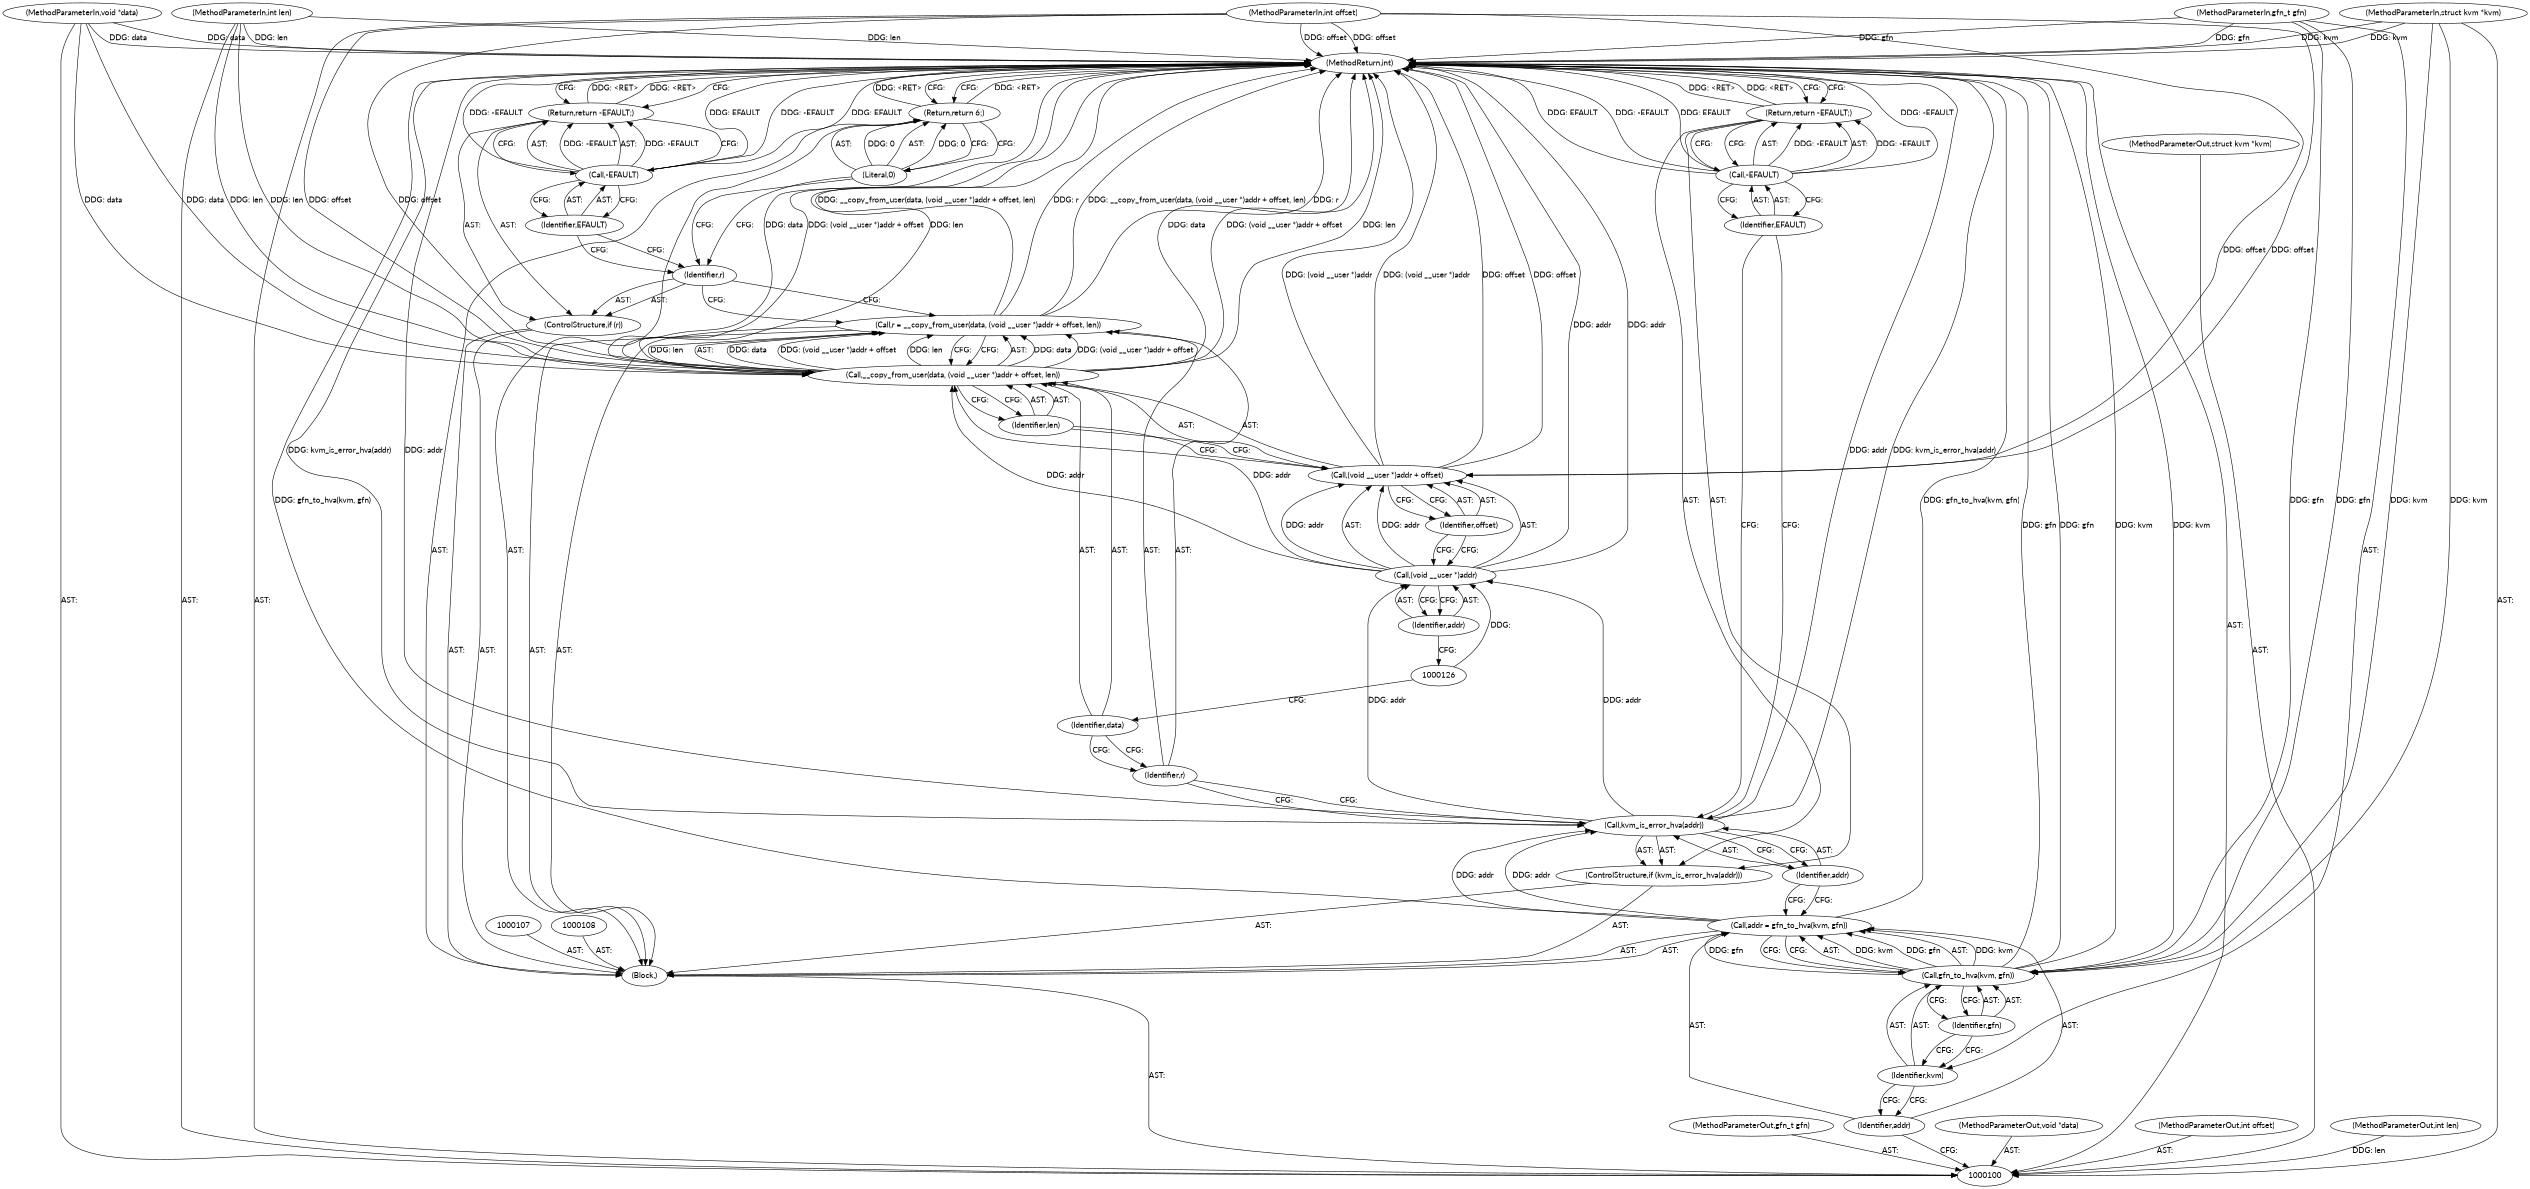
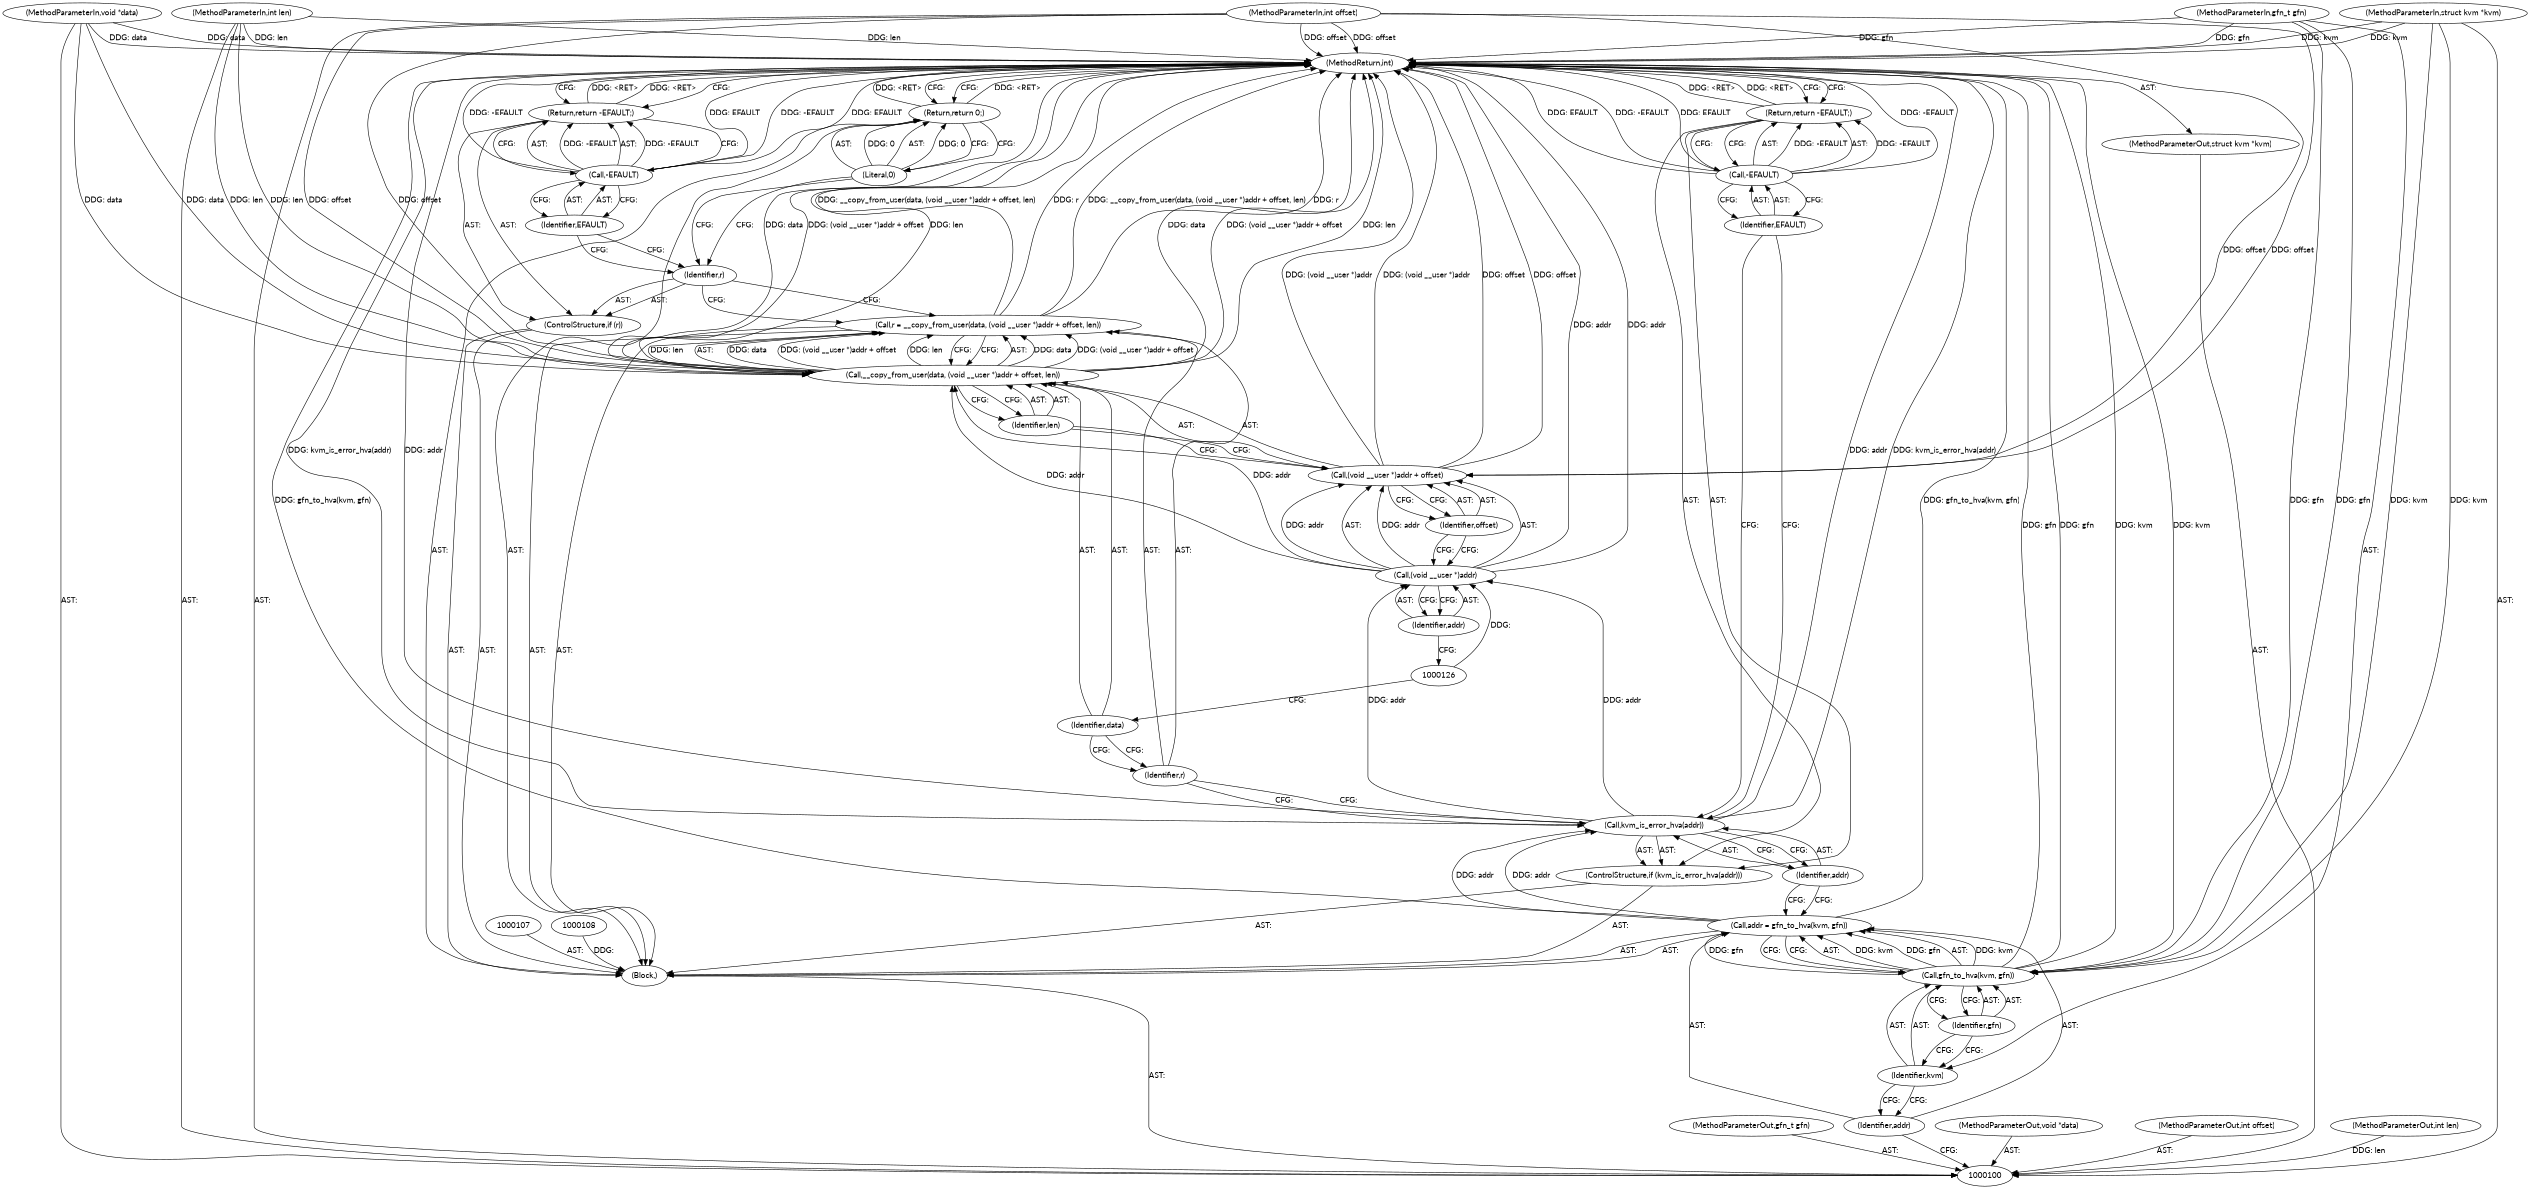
(954, 113) -> (954, 113)
(2150, 291) -> (1806, 70)
(605, 951) -> (605, 951)
